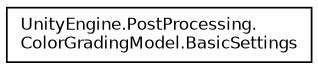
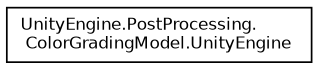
(159, 35) -> (159, 35)
